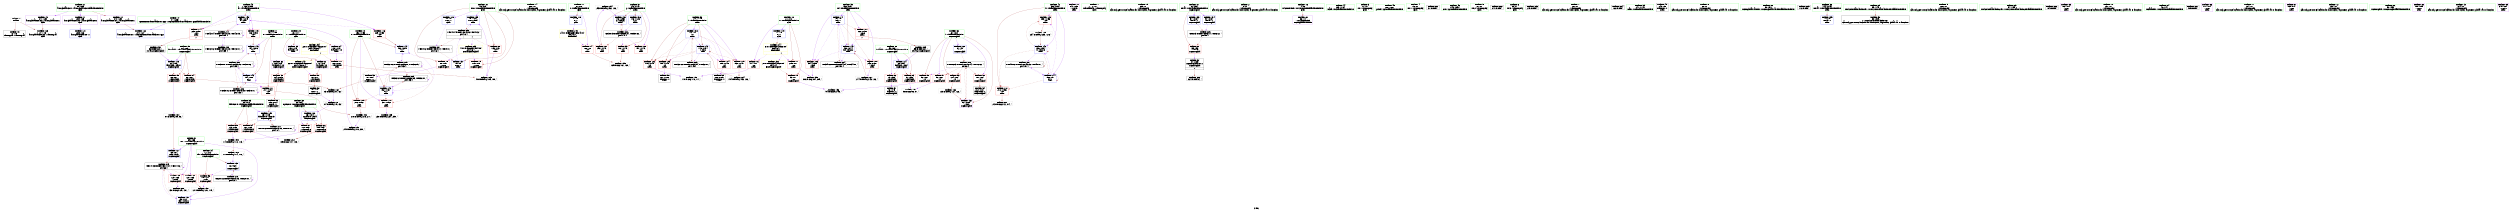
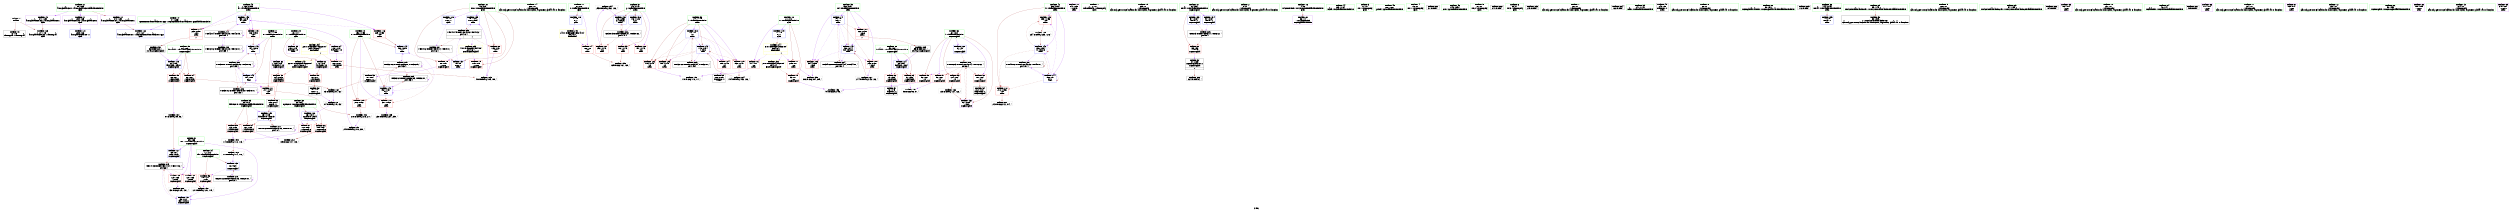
(664, 78) -> none
